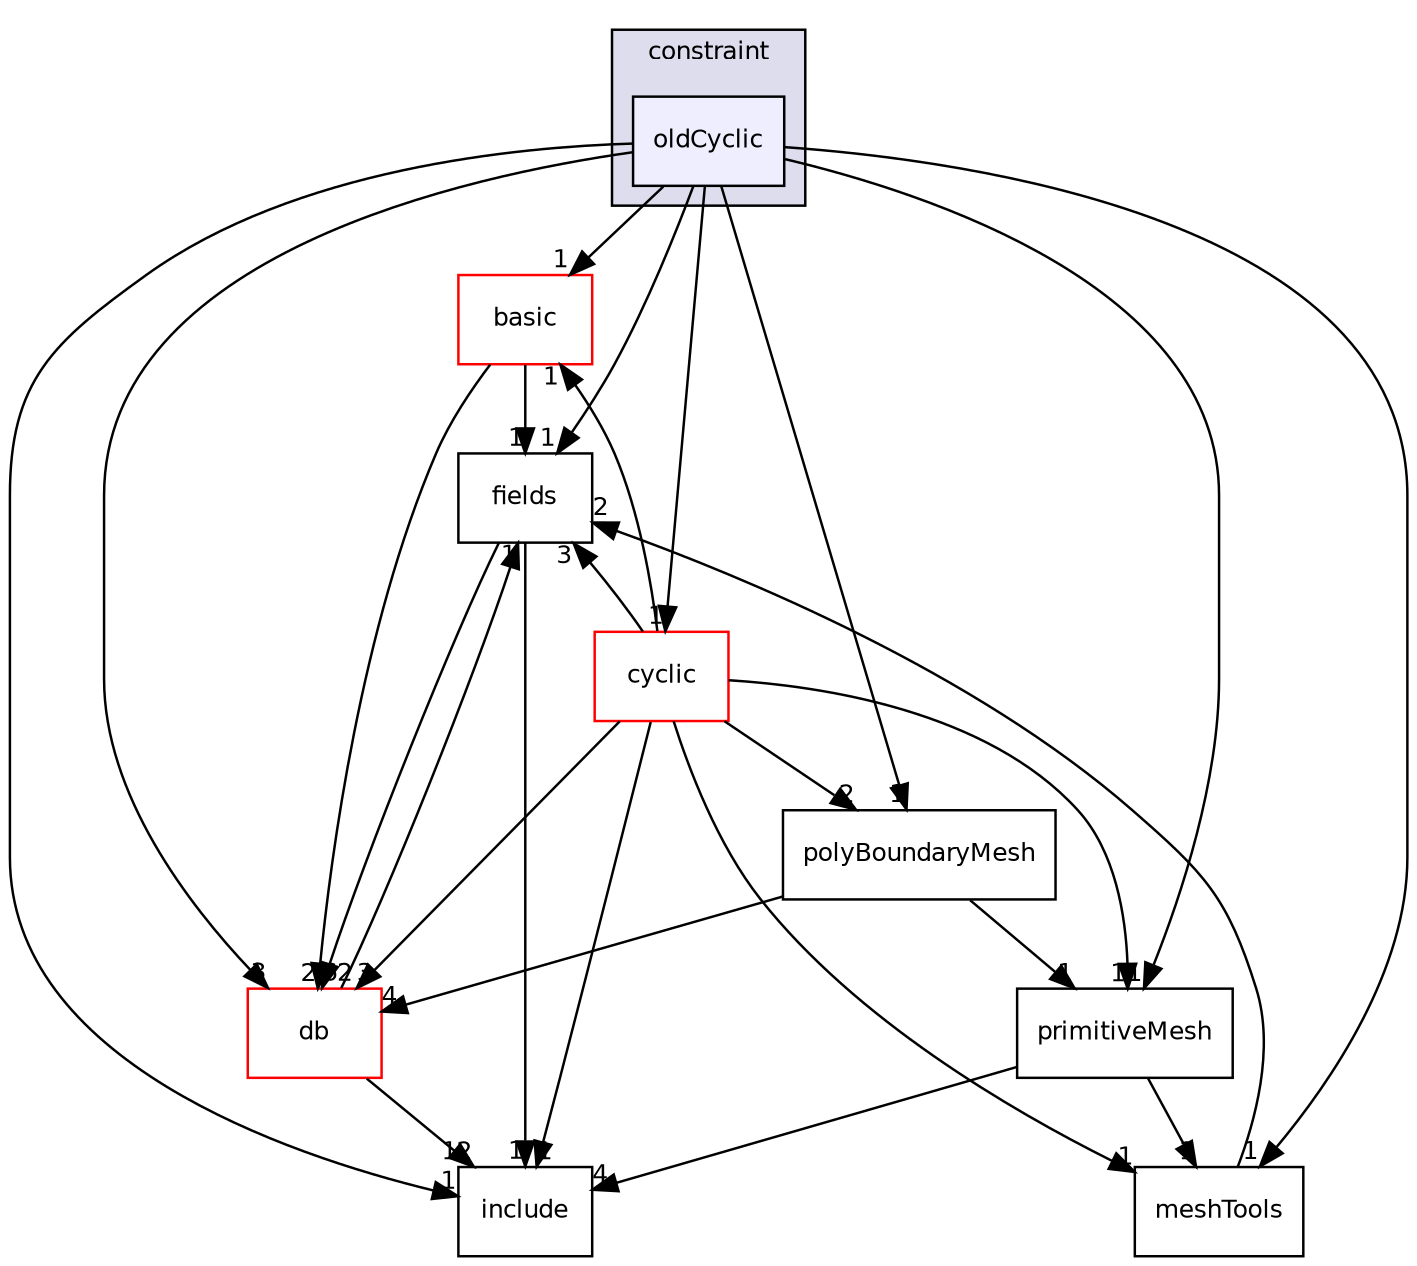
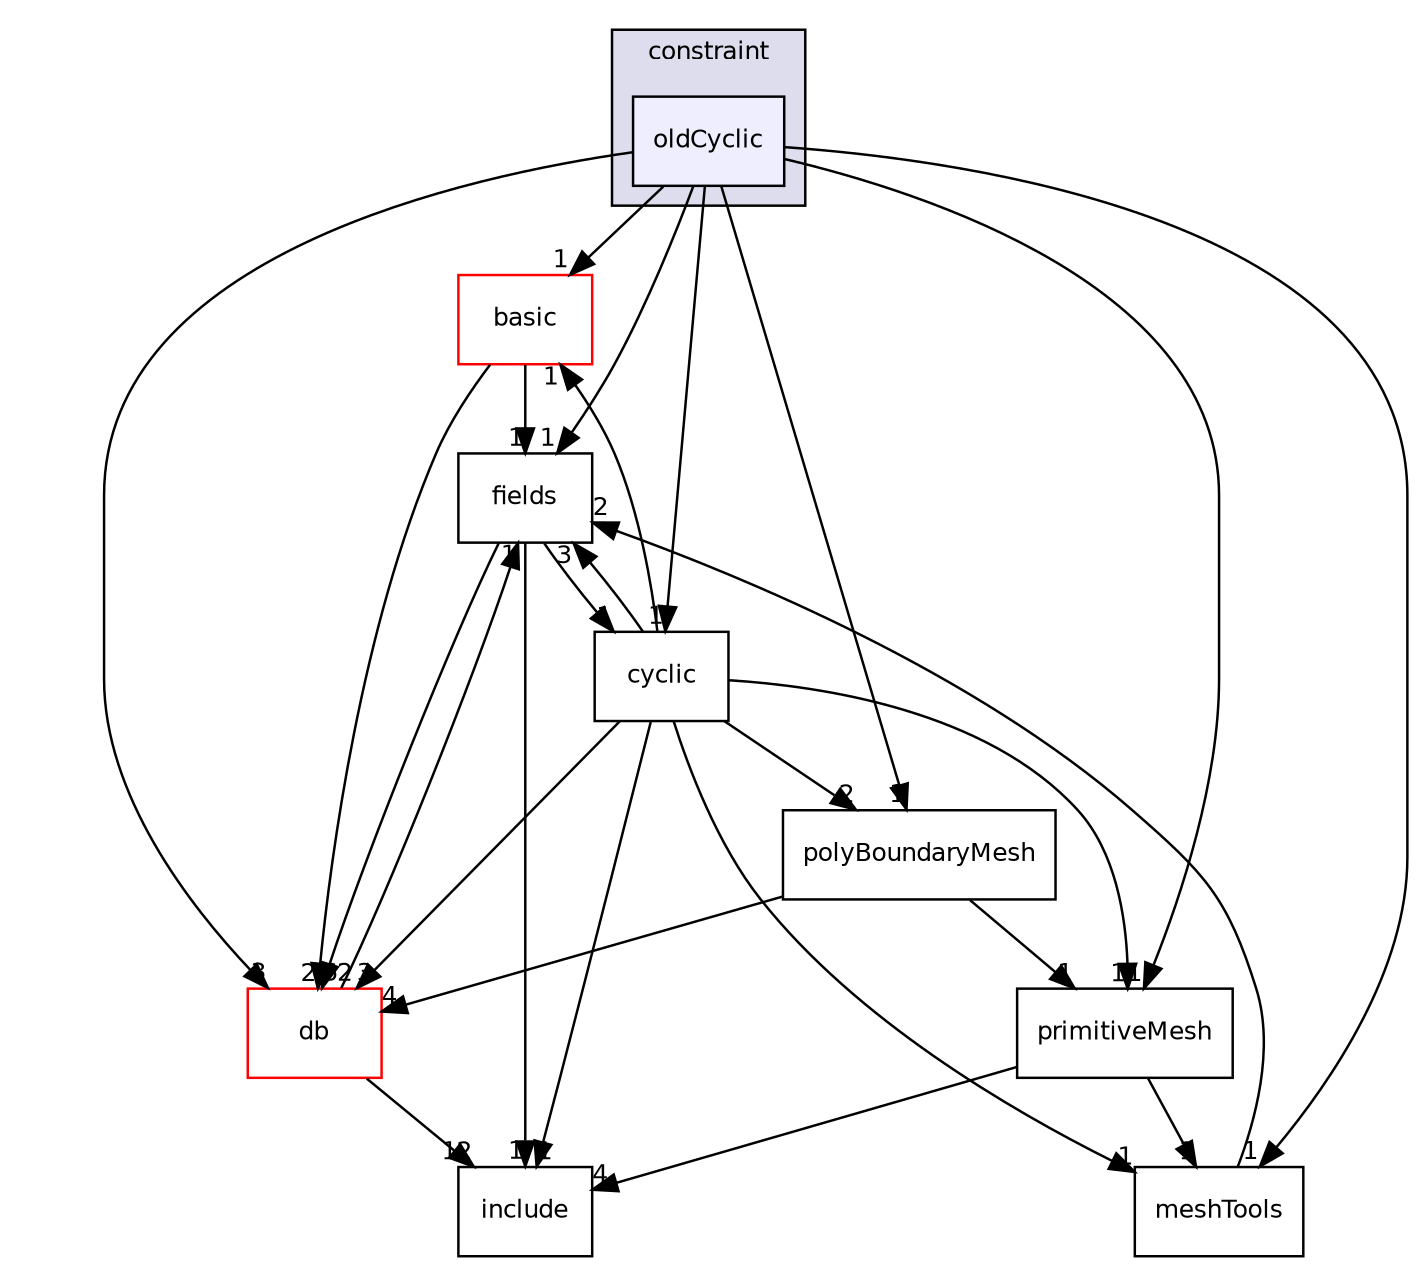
(10, 573) -> none
none -> (570, 578)
(662, 676) -> (662, 676)
